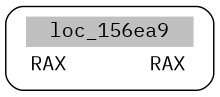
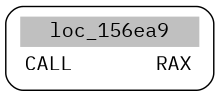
(108, 64) -> (108, 64)
